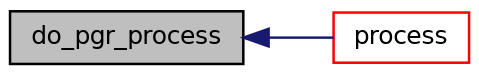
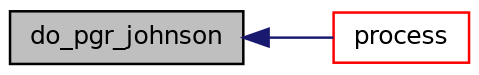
(127, 38) -> (127, 38)
